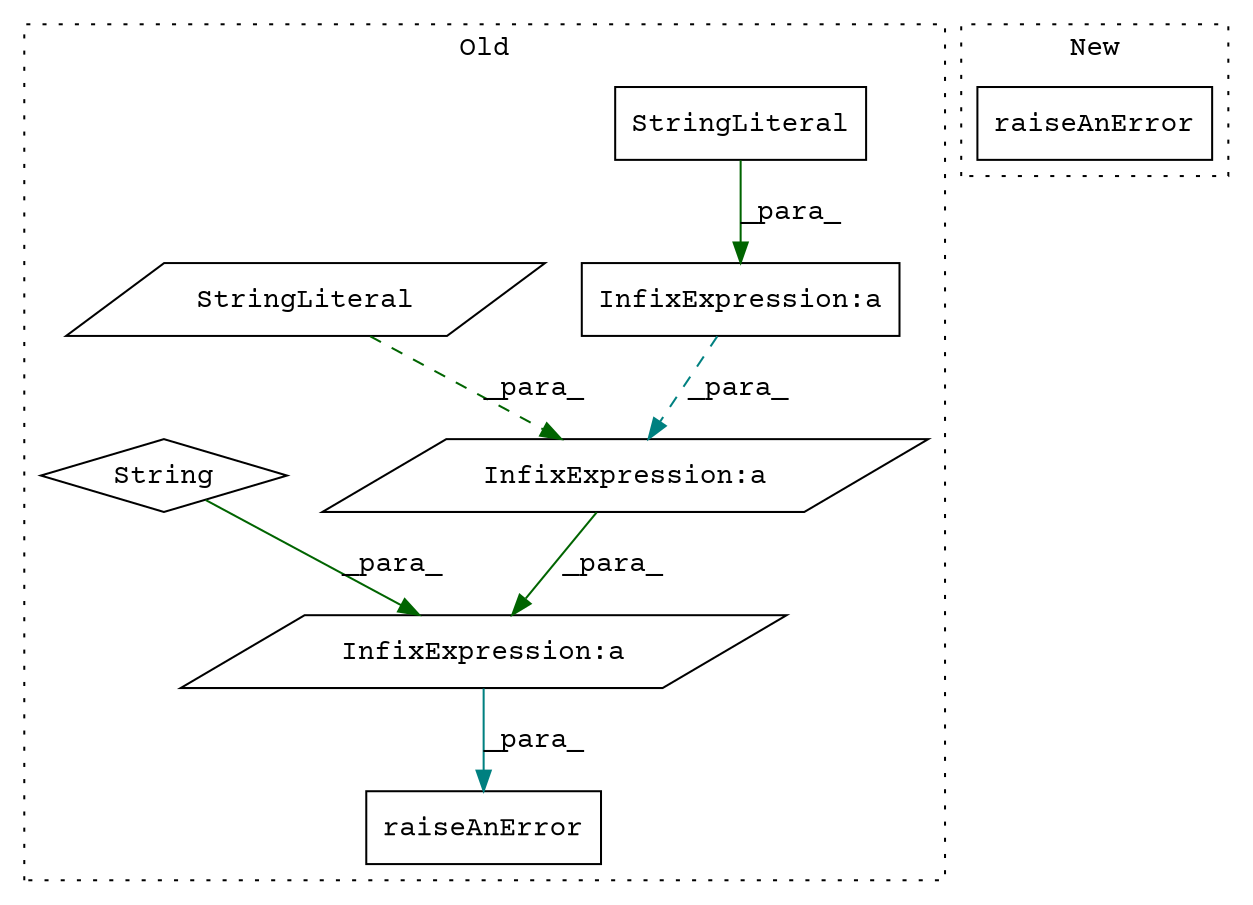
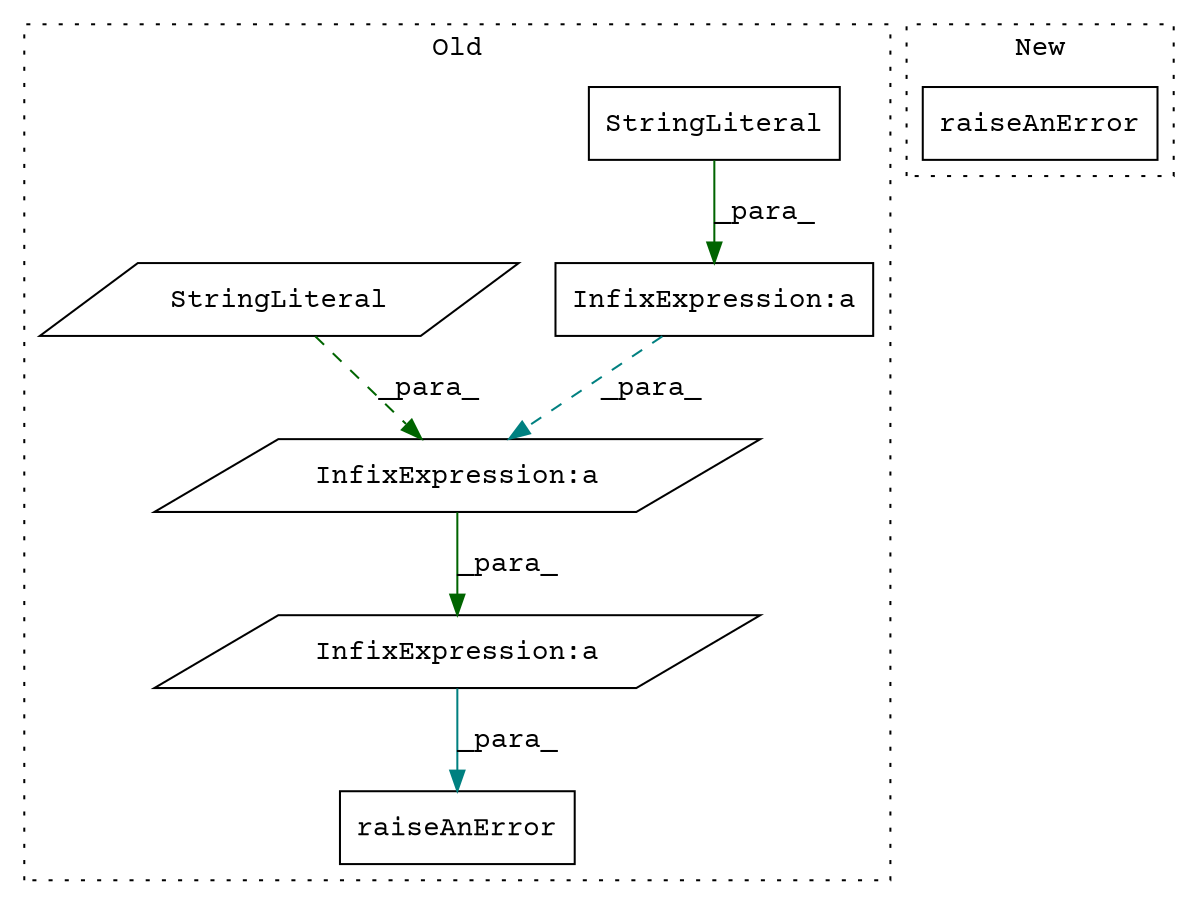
(164, 476) -> none
